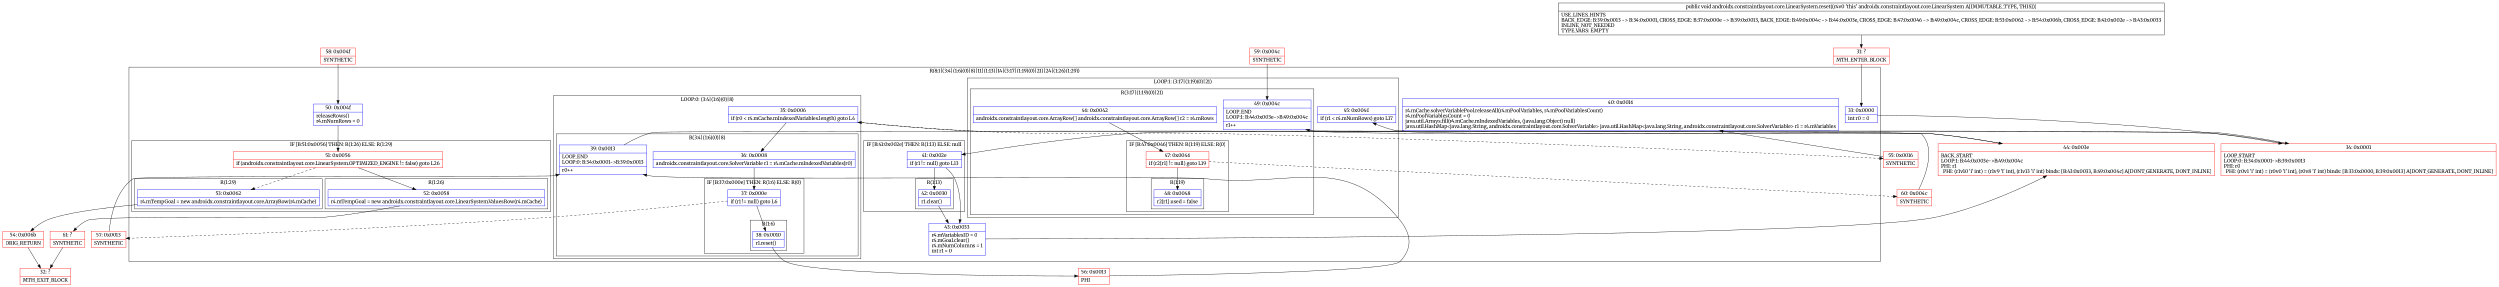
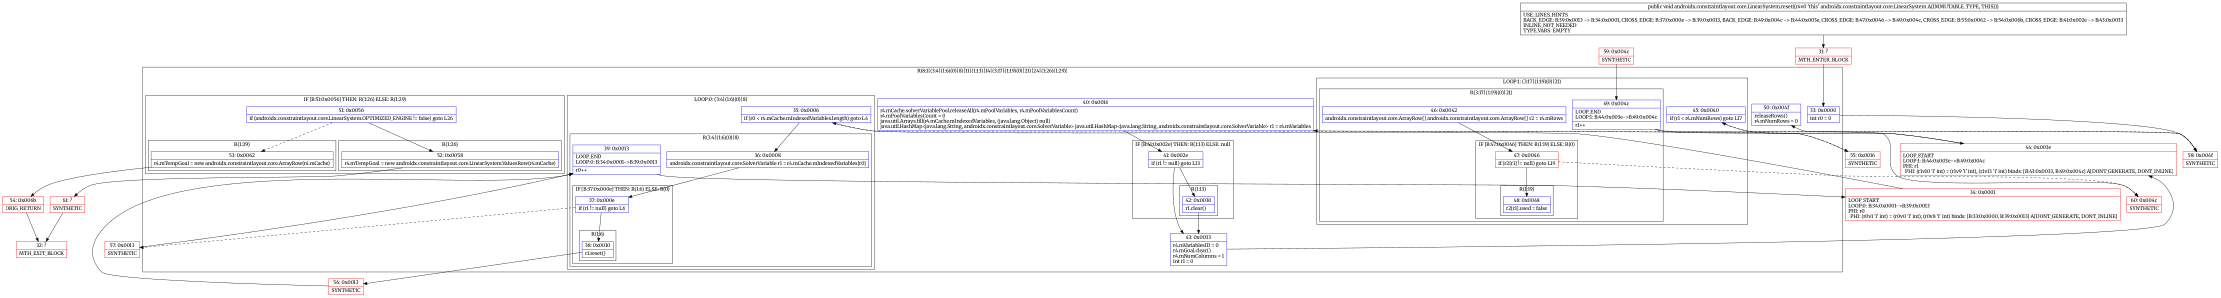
(2079, 122) -> (2021, 119)
none -> (1961, 131)
(1645, 132) -> (1890, 162)
(338, 137) -> none
(1957, 156) -> (1919, 156)
(338, 160) -> (351, 115)
(1086, 280) -> (346, 291)
